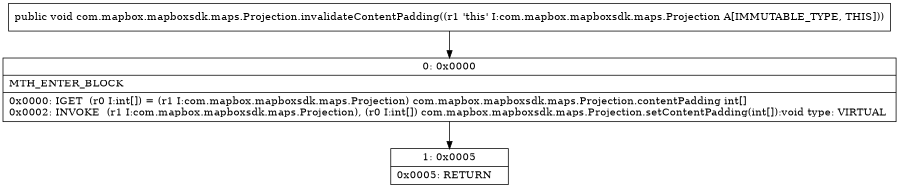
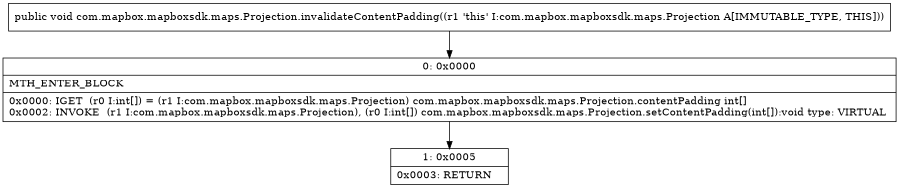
(450, 175) -> (450, 175)
